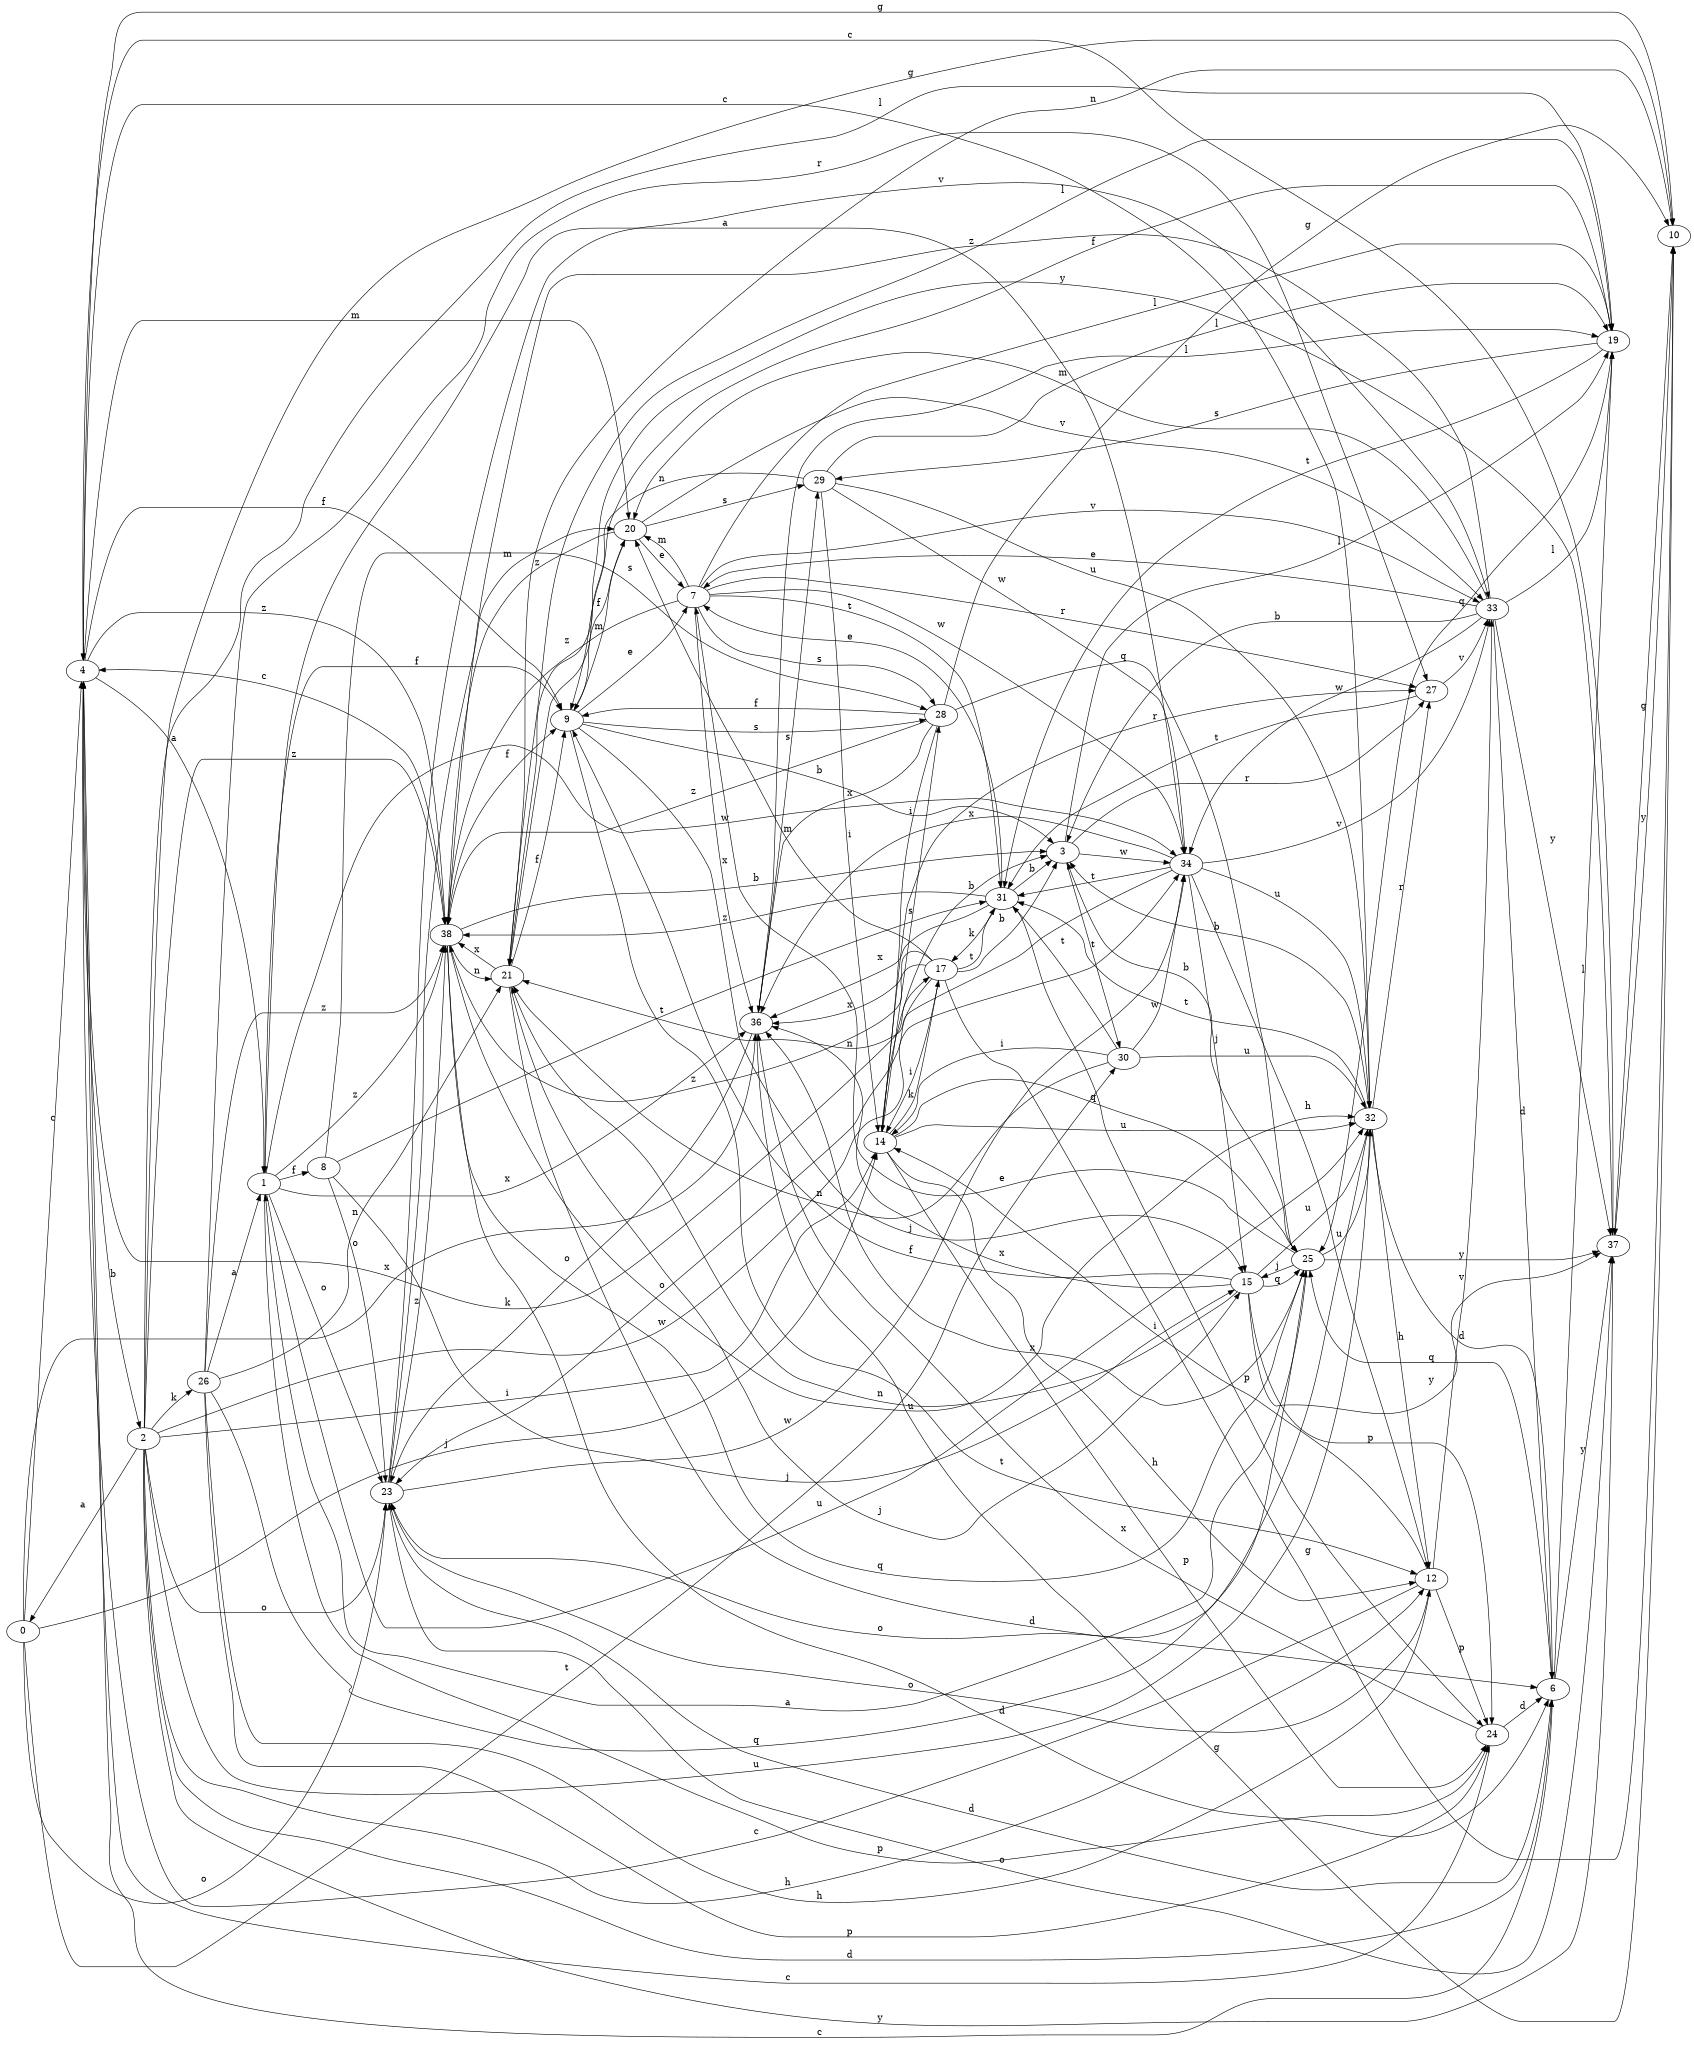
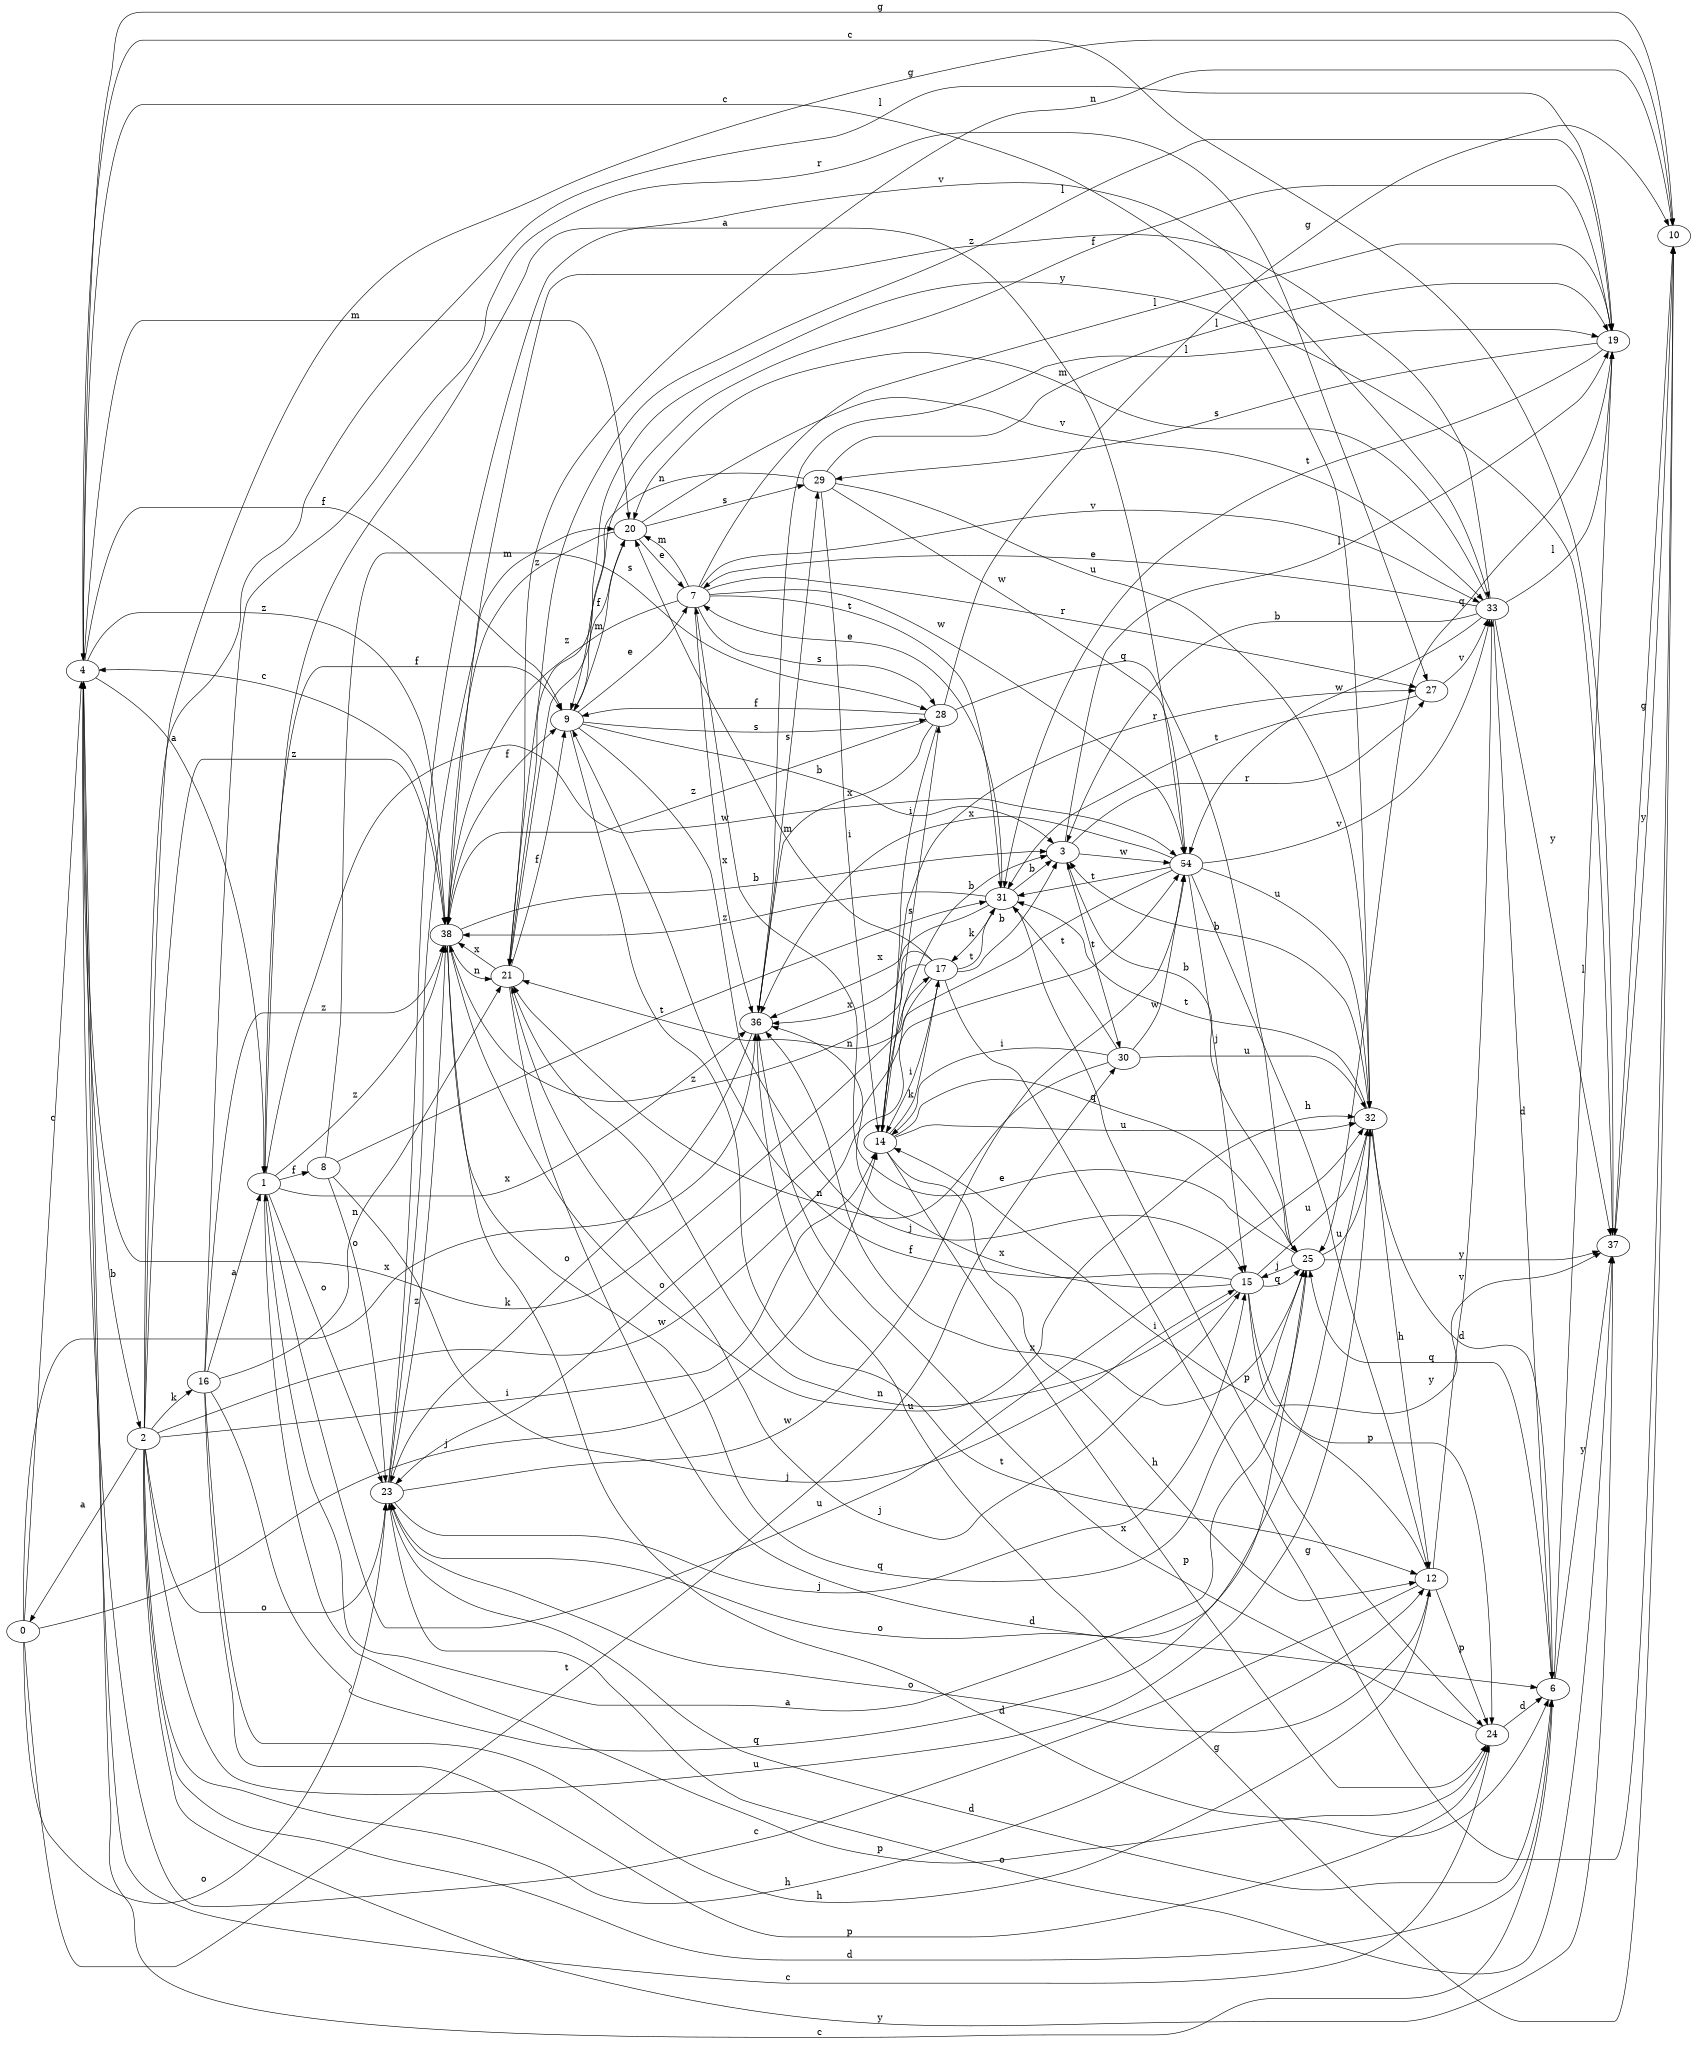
(1186, 864) -> (1186, 864)
(1401, 908) -> none
(204, 1382) -> (204, 1382)
none -> (885, 1589)
